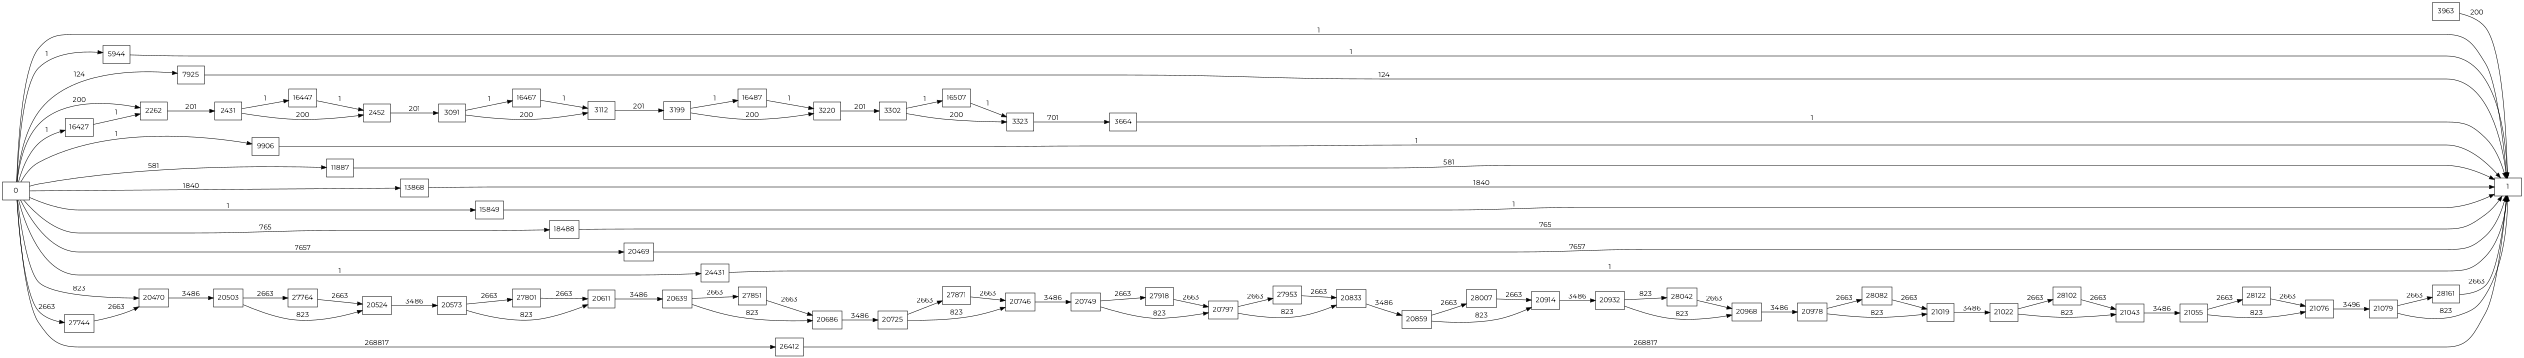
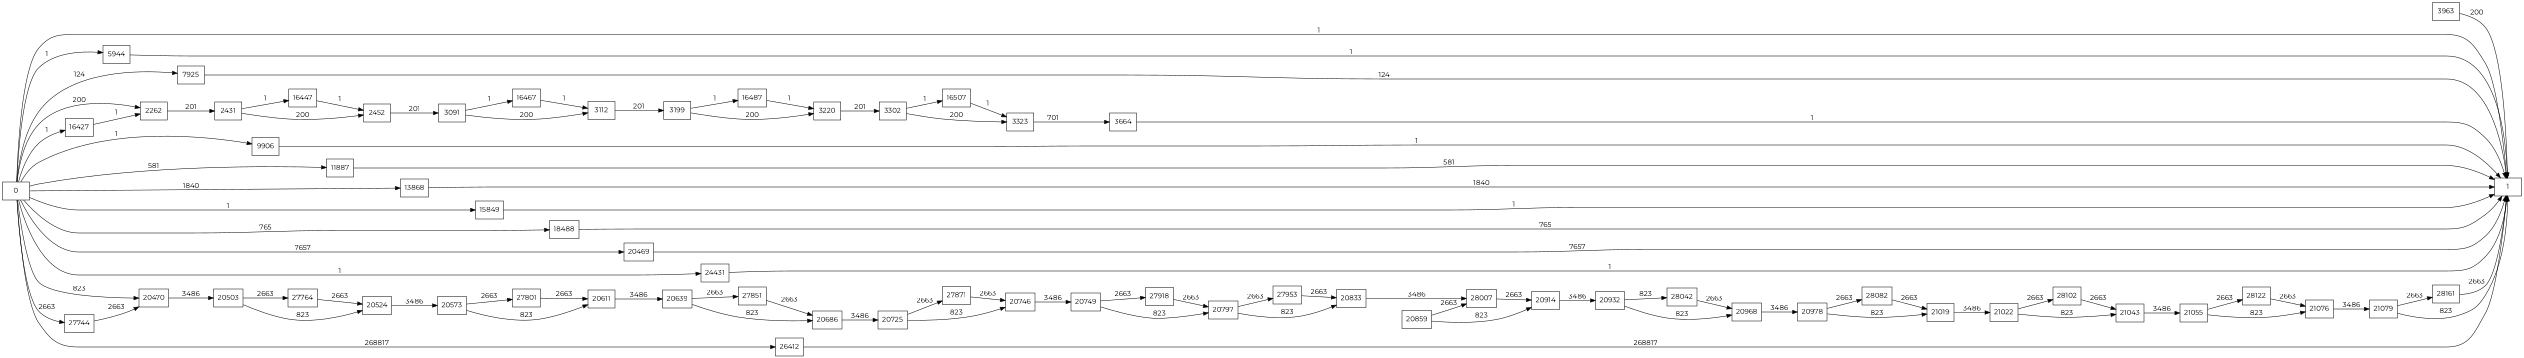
(2352, 305) -> (2352, 305)
(1382, 309) -> (1414, 298)
